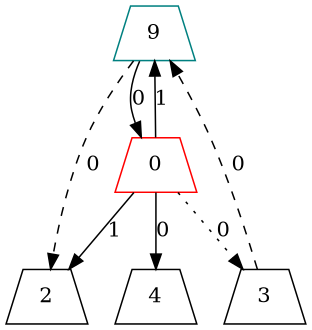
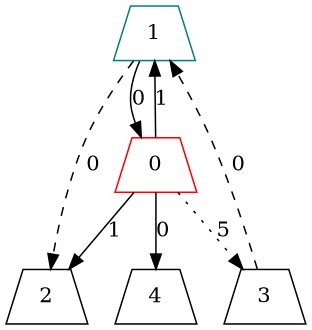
(154, 33) -> (154, 33)
(224, 231) -> (224, 231)
